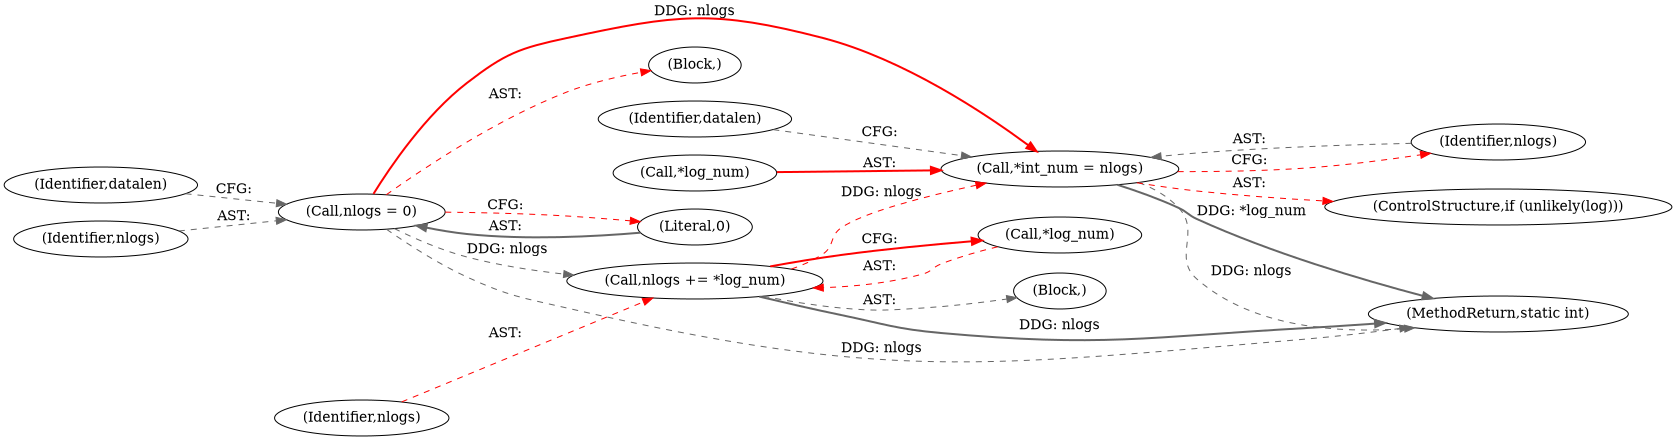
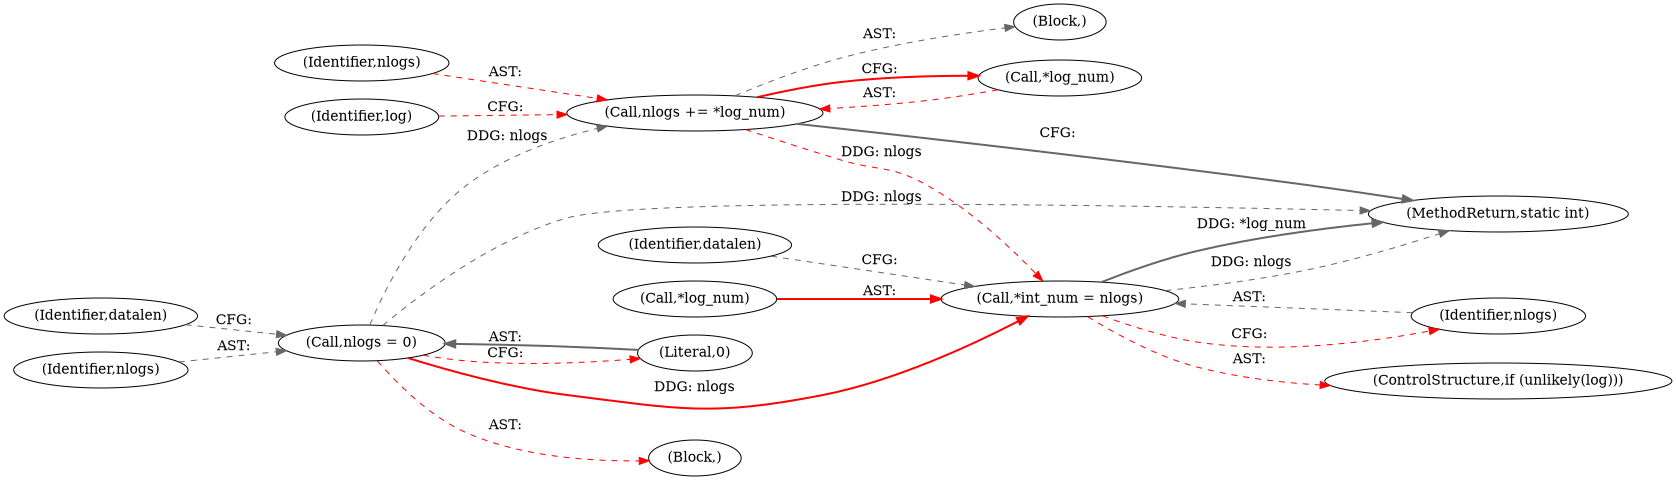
none -> (362, 117)
(1060, 326) -> (1060, 134)
